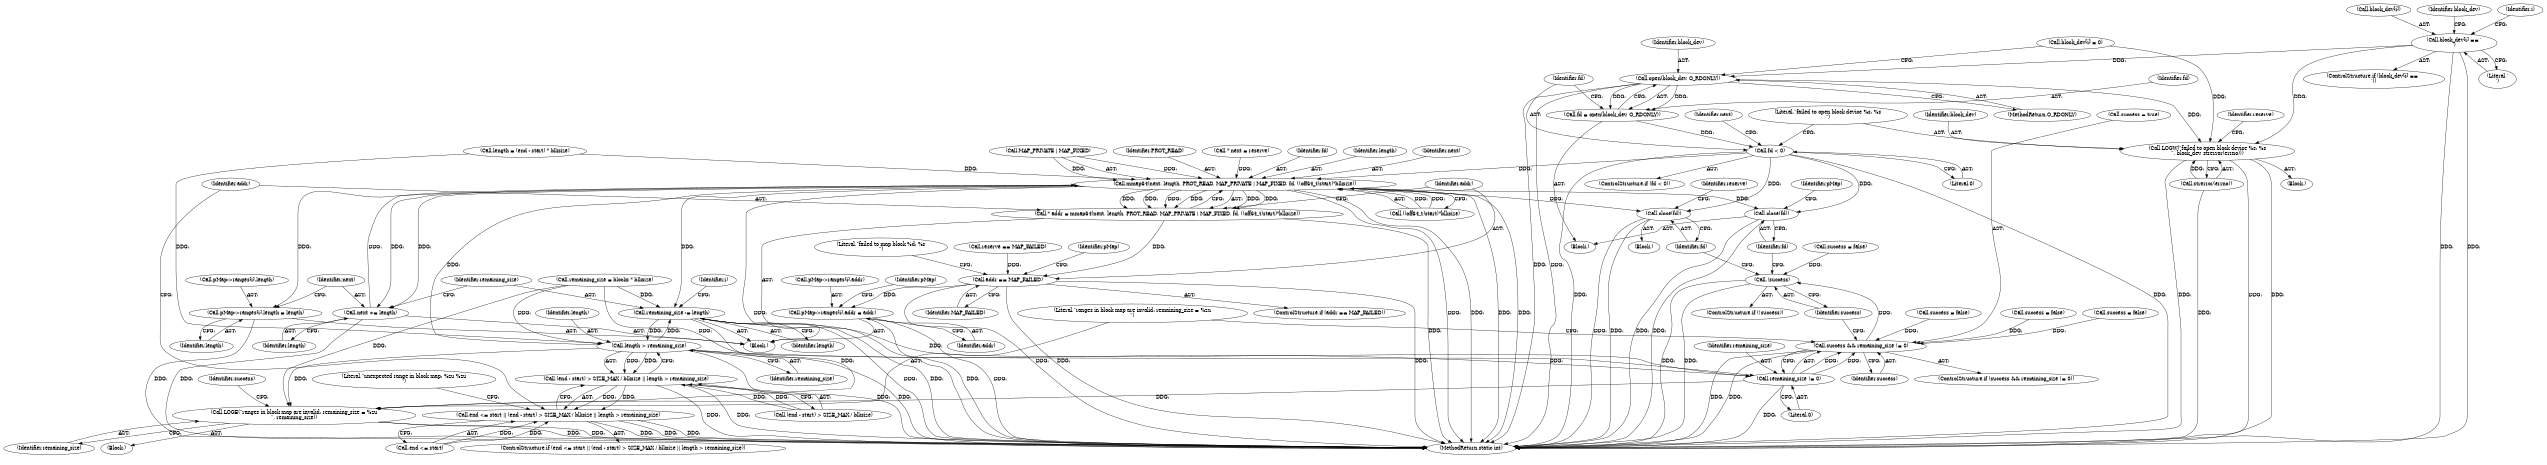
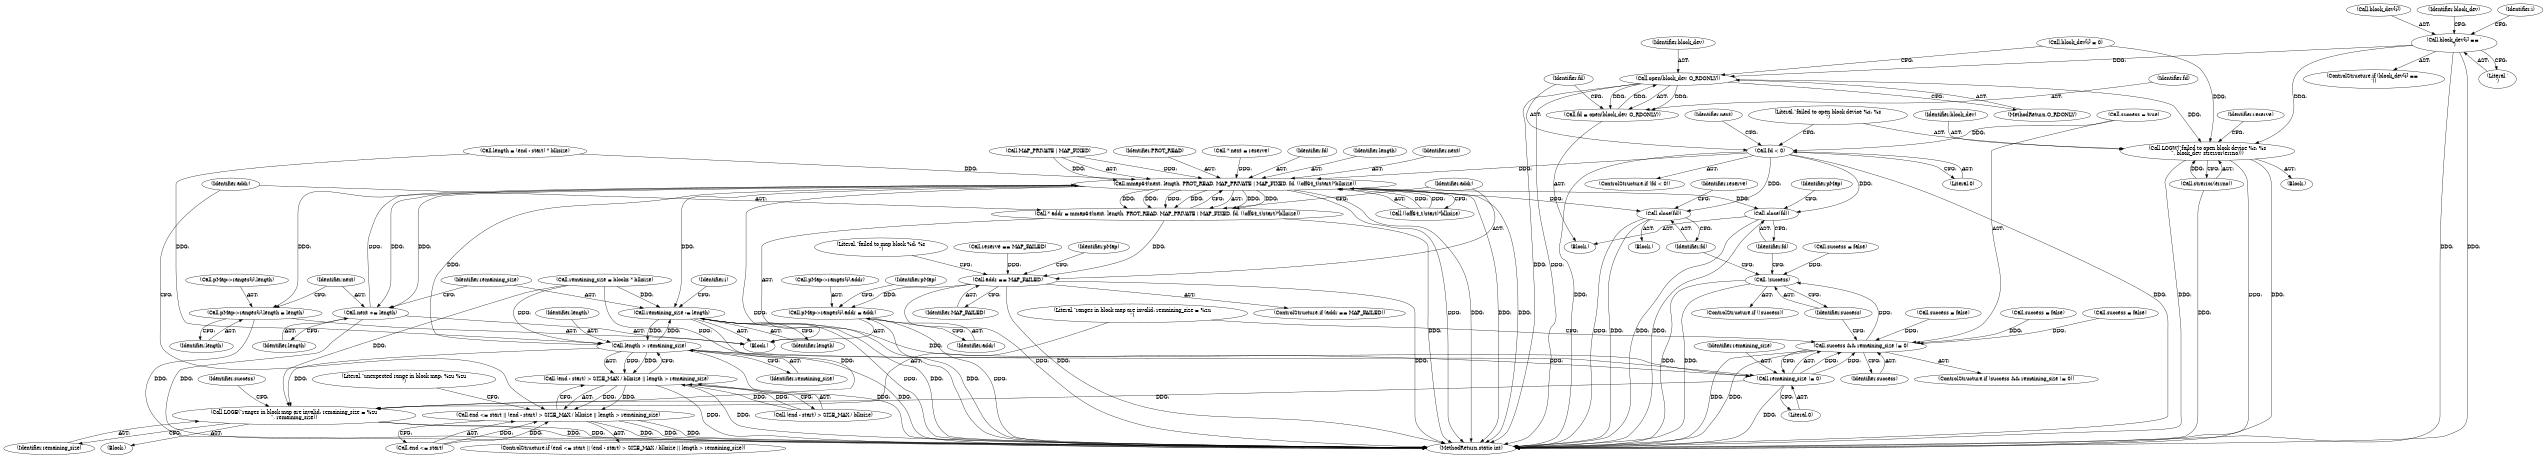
(1641, 97) -> (1641, 97)
(1693, 134) -> (1964, 136)
